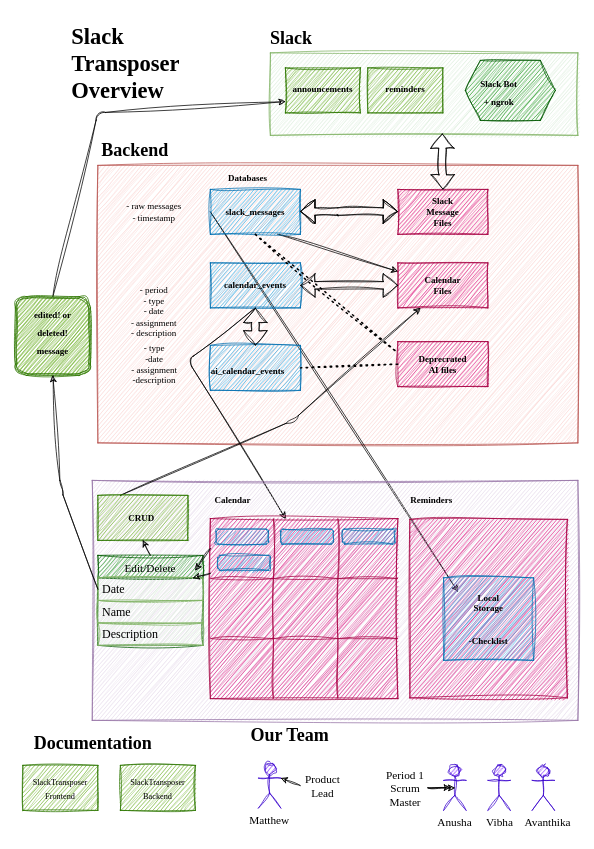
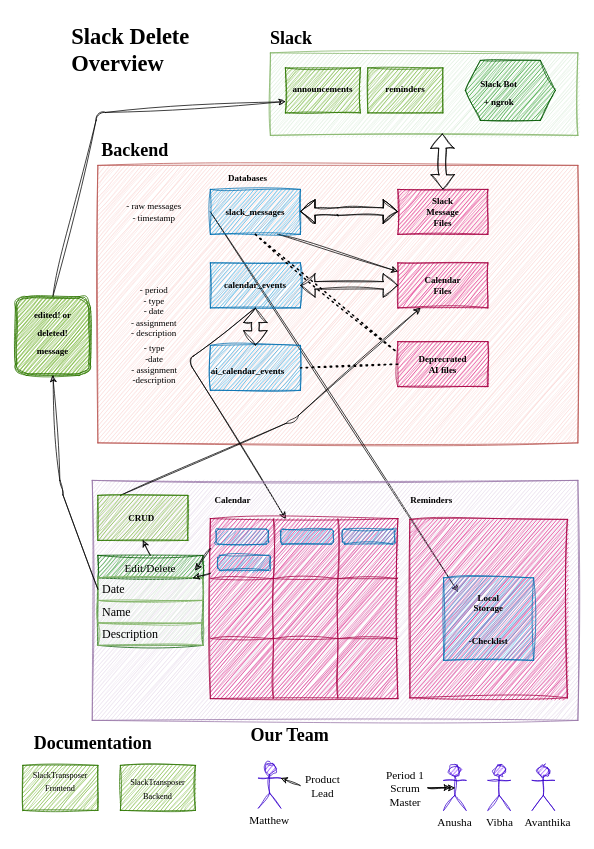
(140, 21) -> (130, 15)
(60, 788) -> (60, 780)
